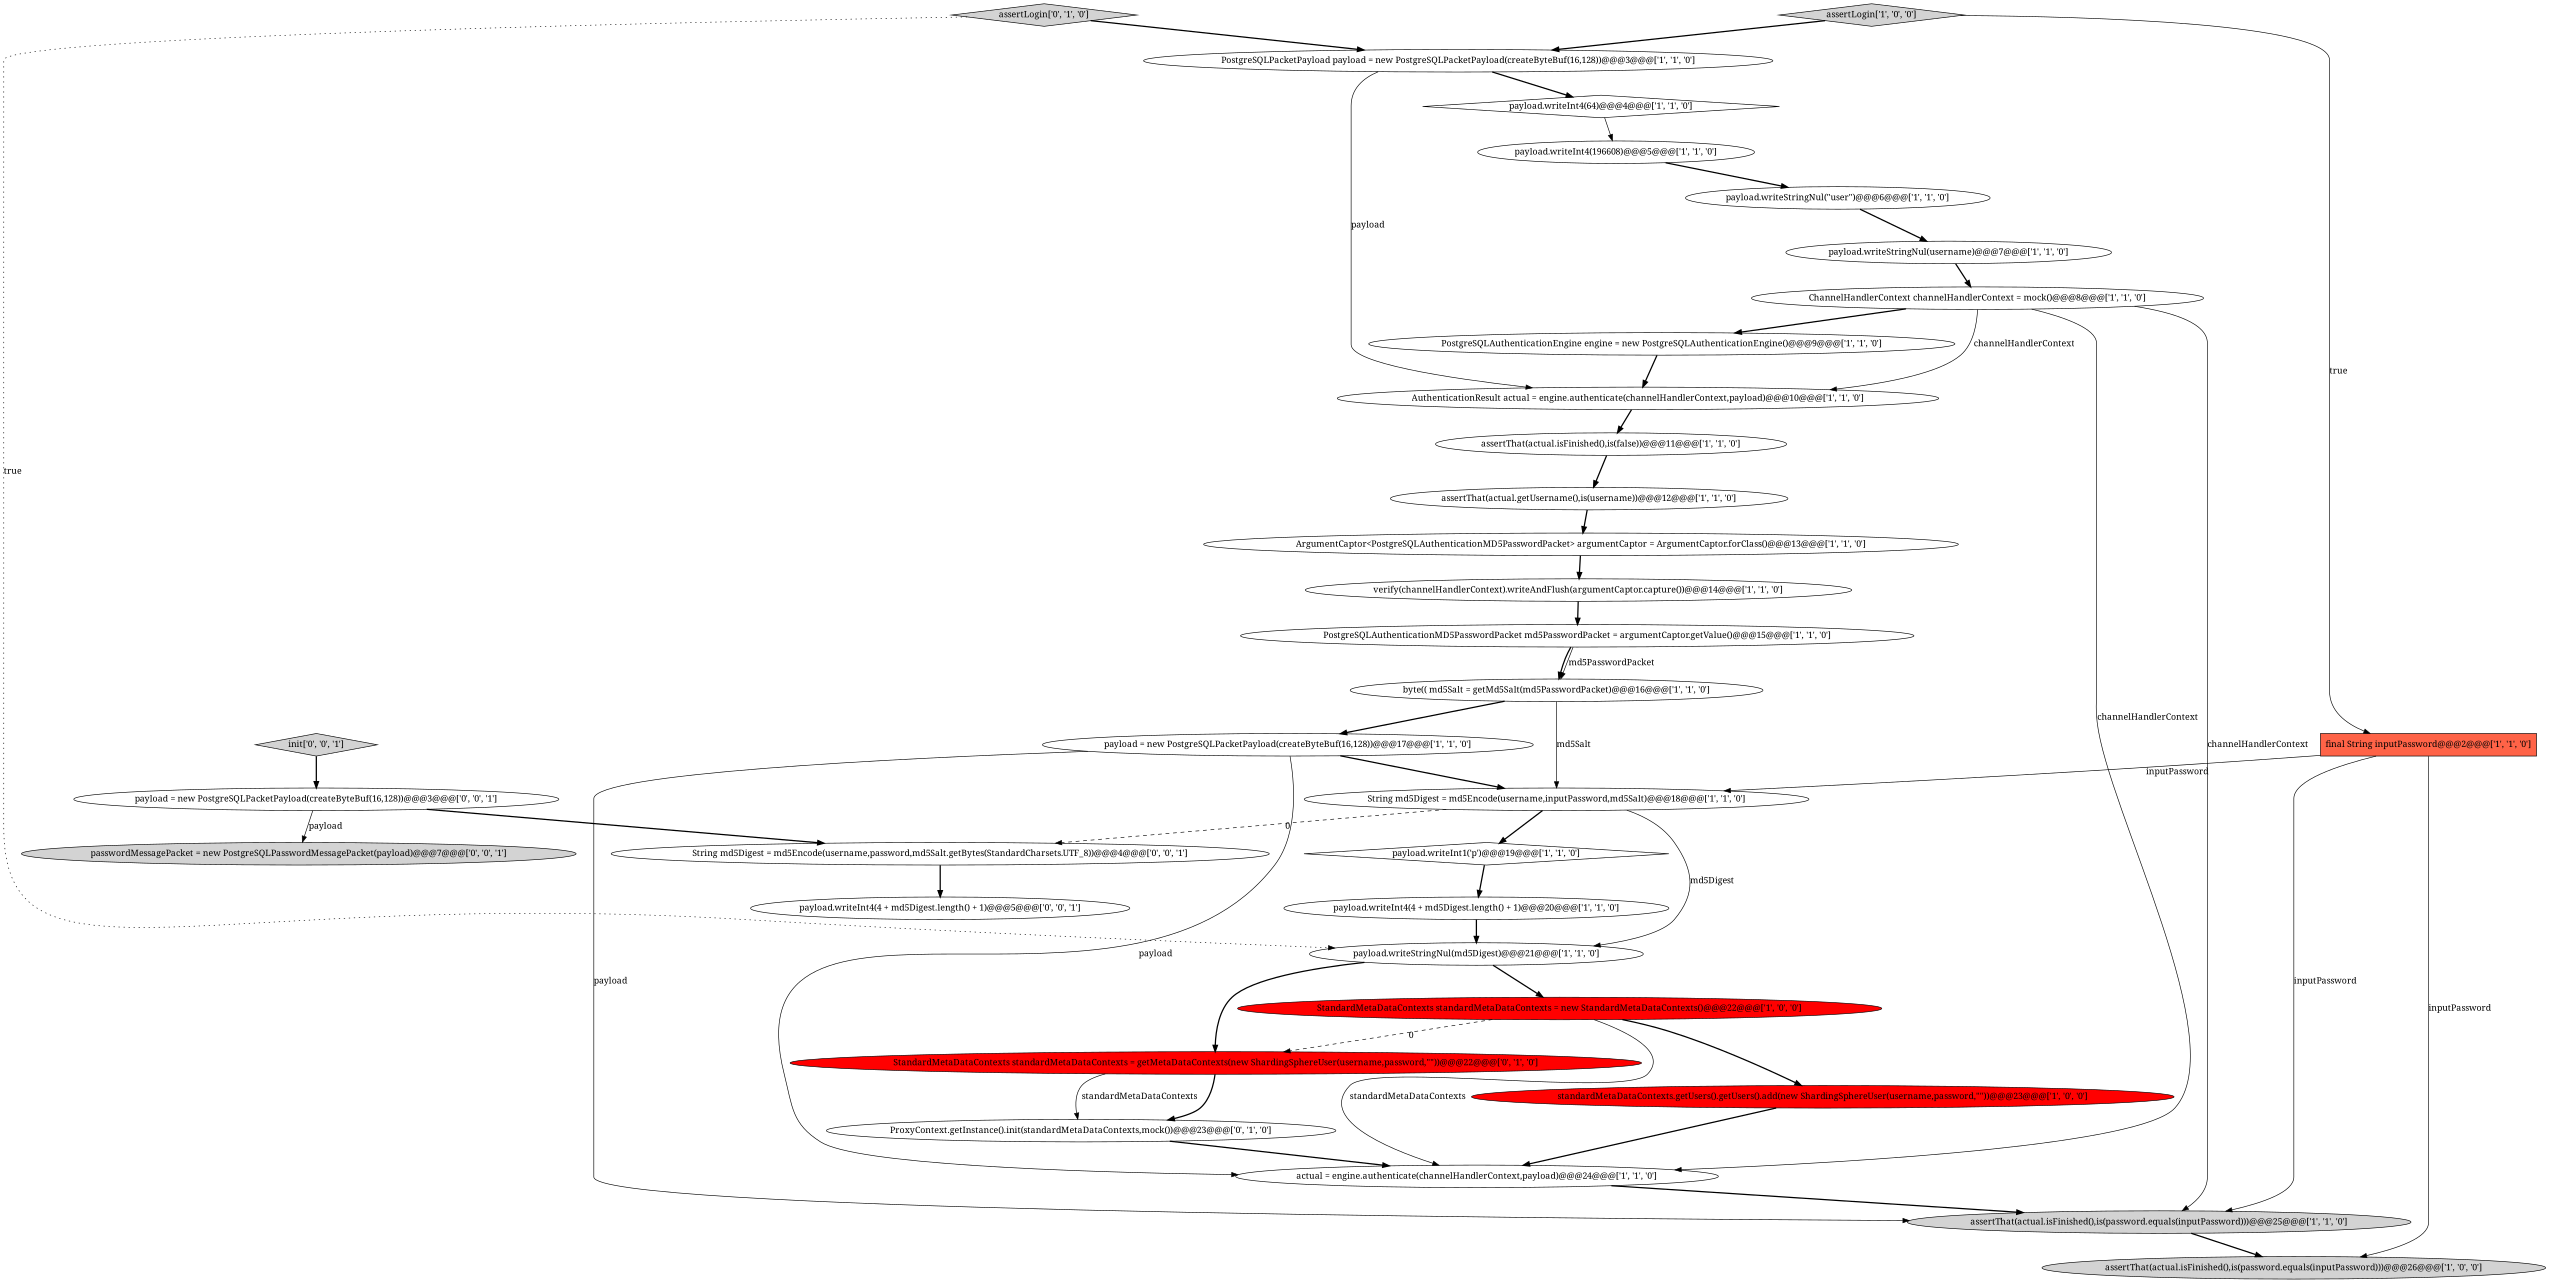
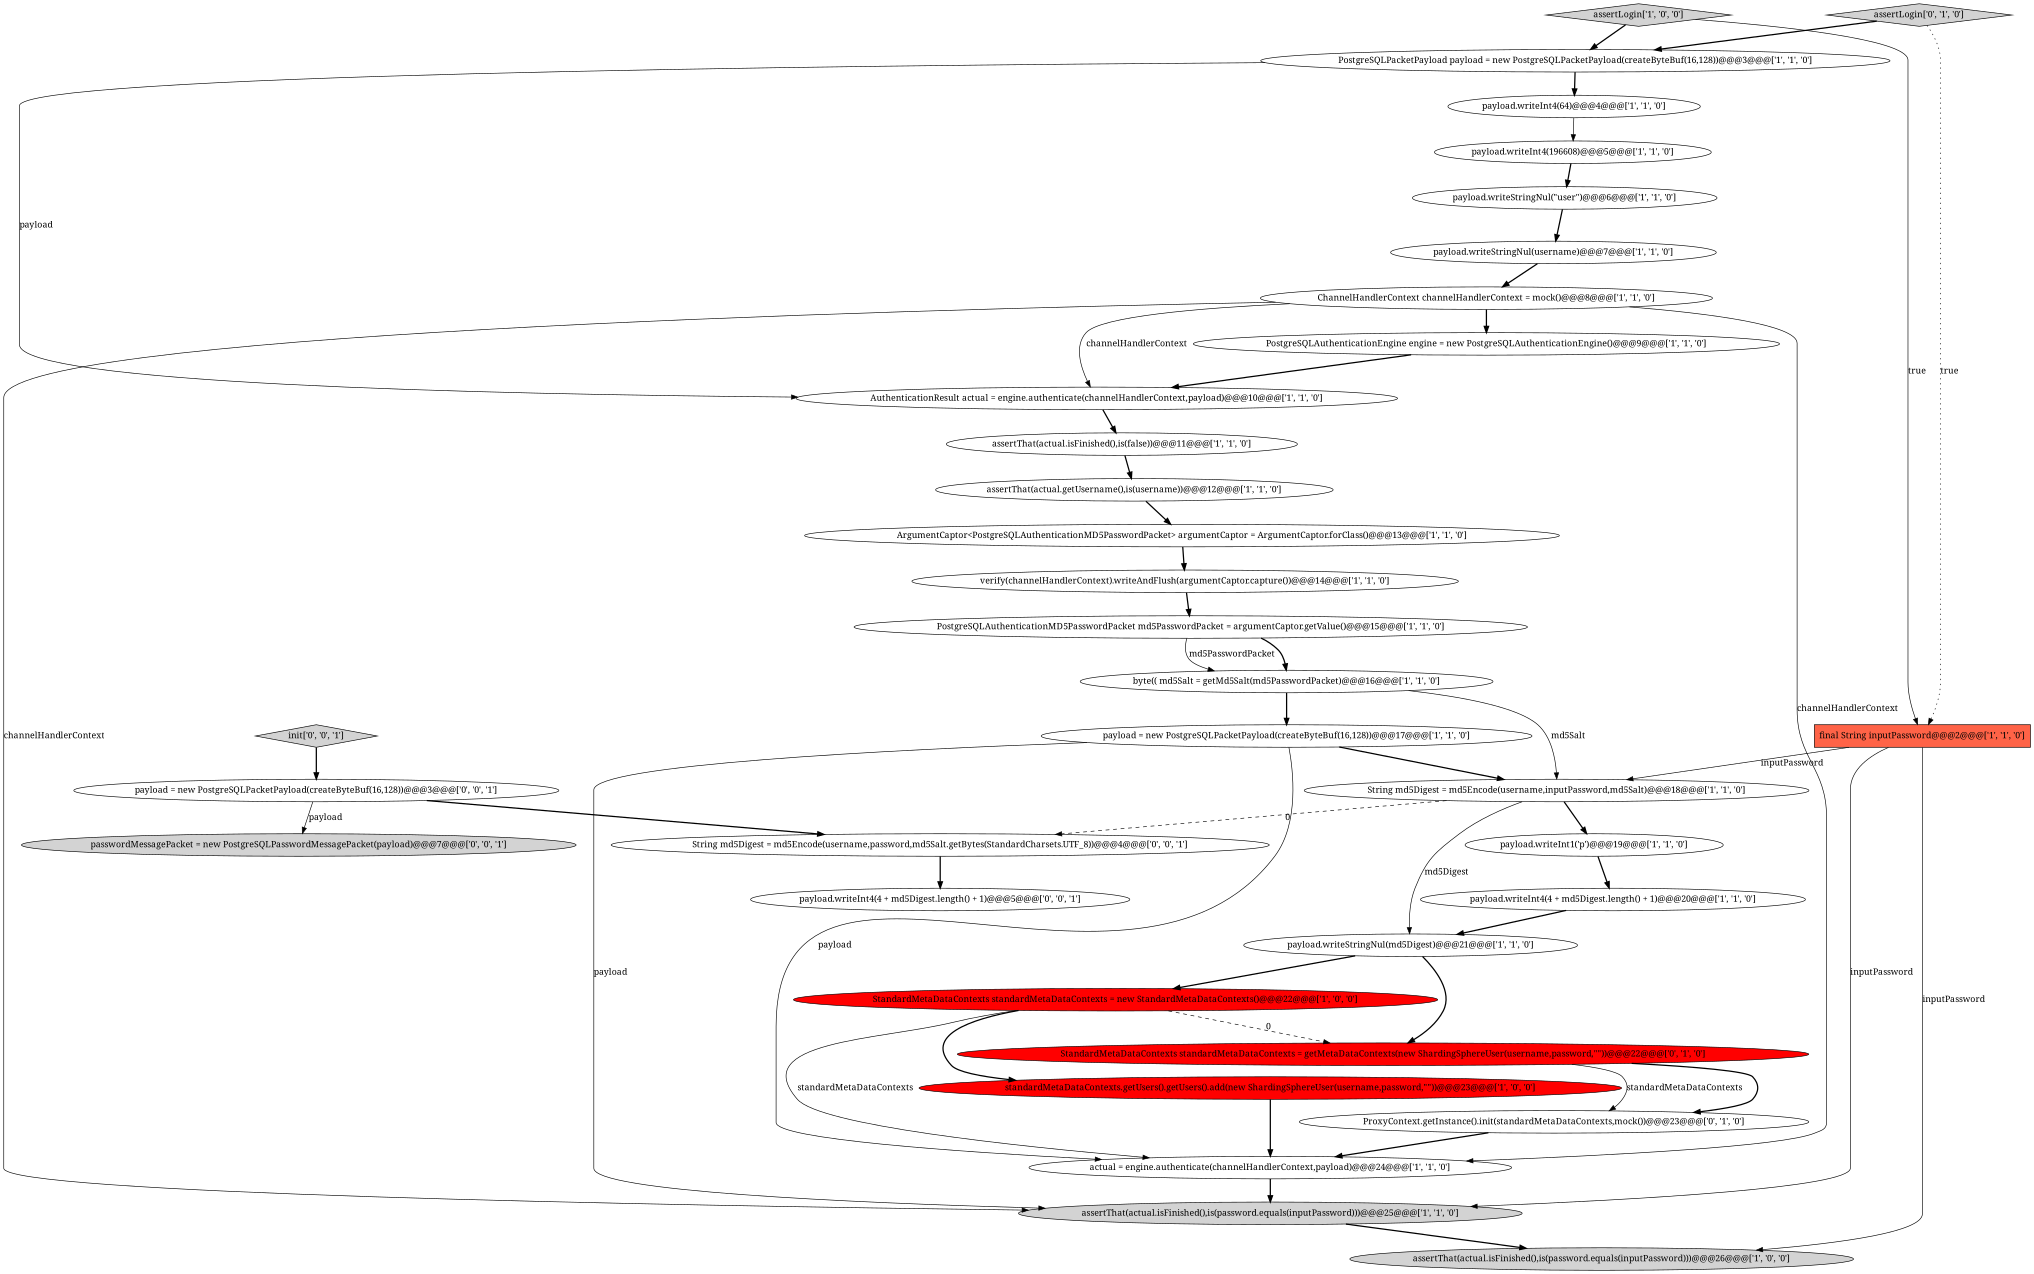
(1601, 106) -> (1574, 106)
(4, 654) -> (1941, 371)
(1486, 854) -> (1594, 845)
